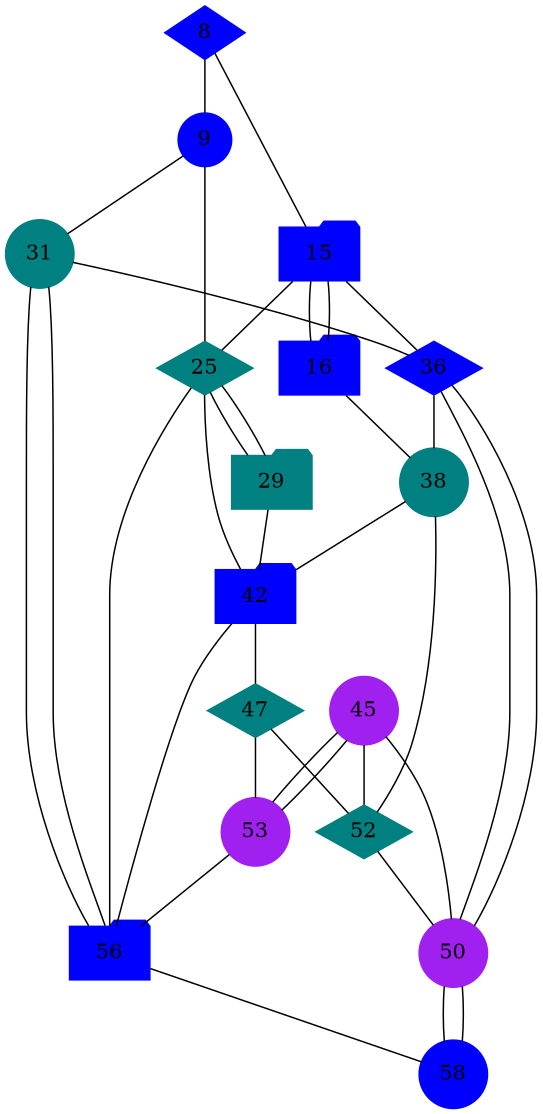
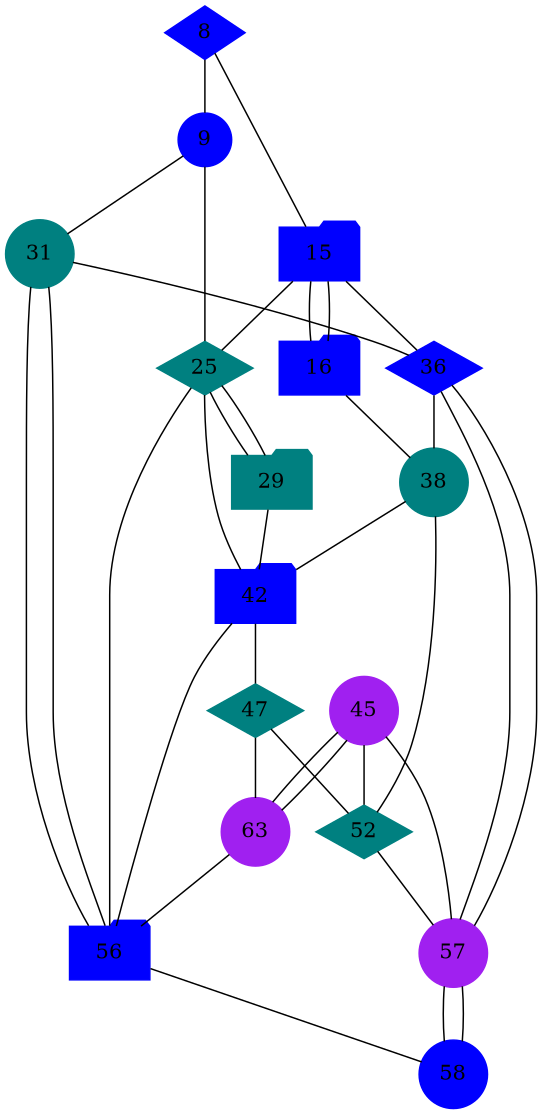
(255, 832) -> (255, 832)
(453, 953) -> (453, 953)
